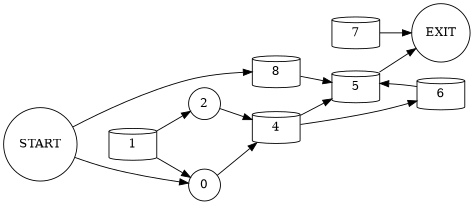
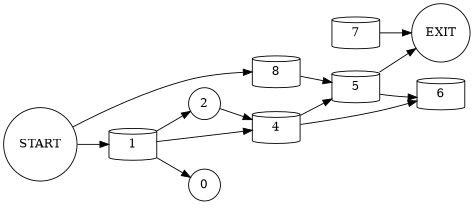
(403, 85) -> (394, 96)
(234, 162) -> (200, 136)
(127, 172) -> (89, 144)
